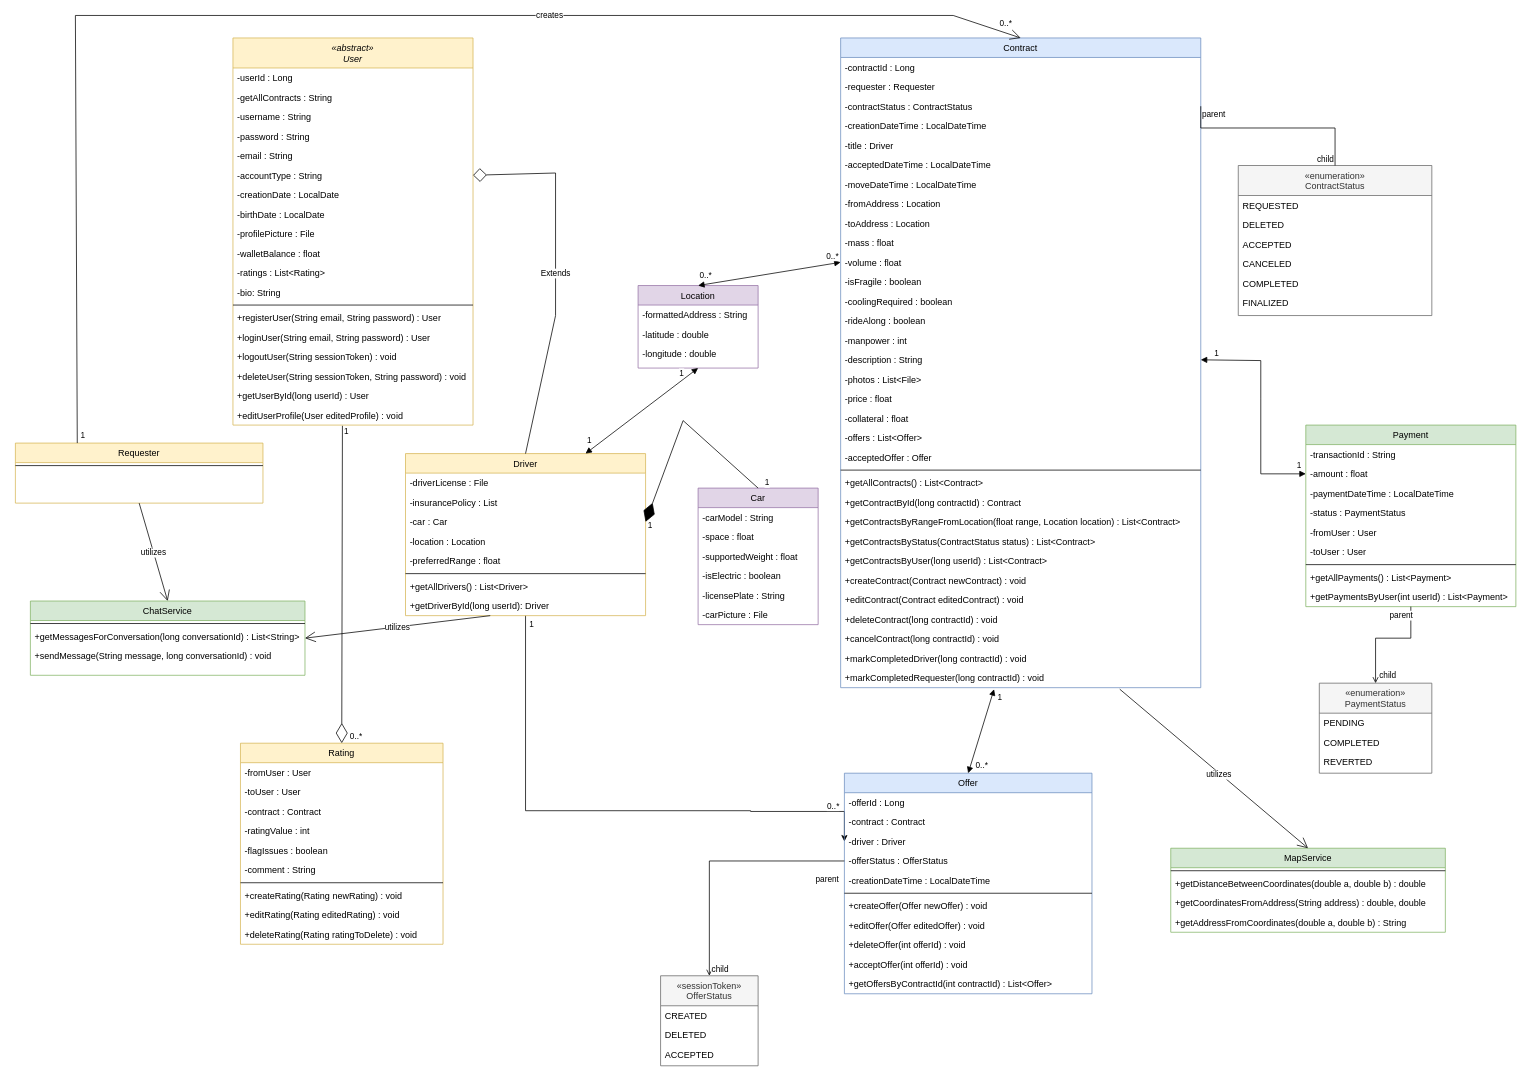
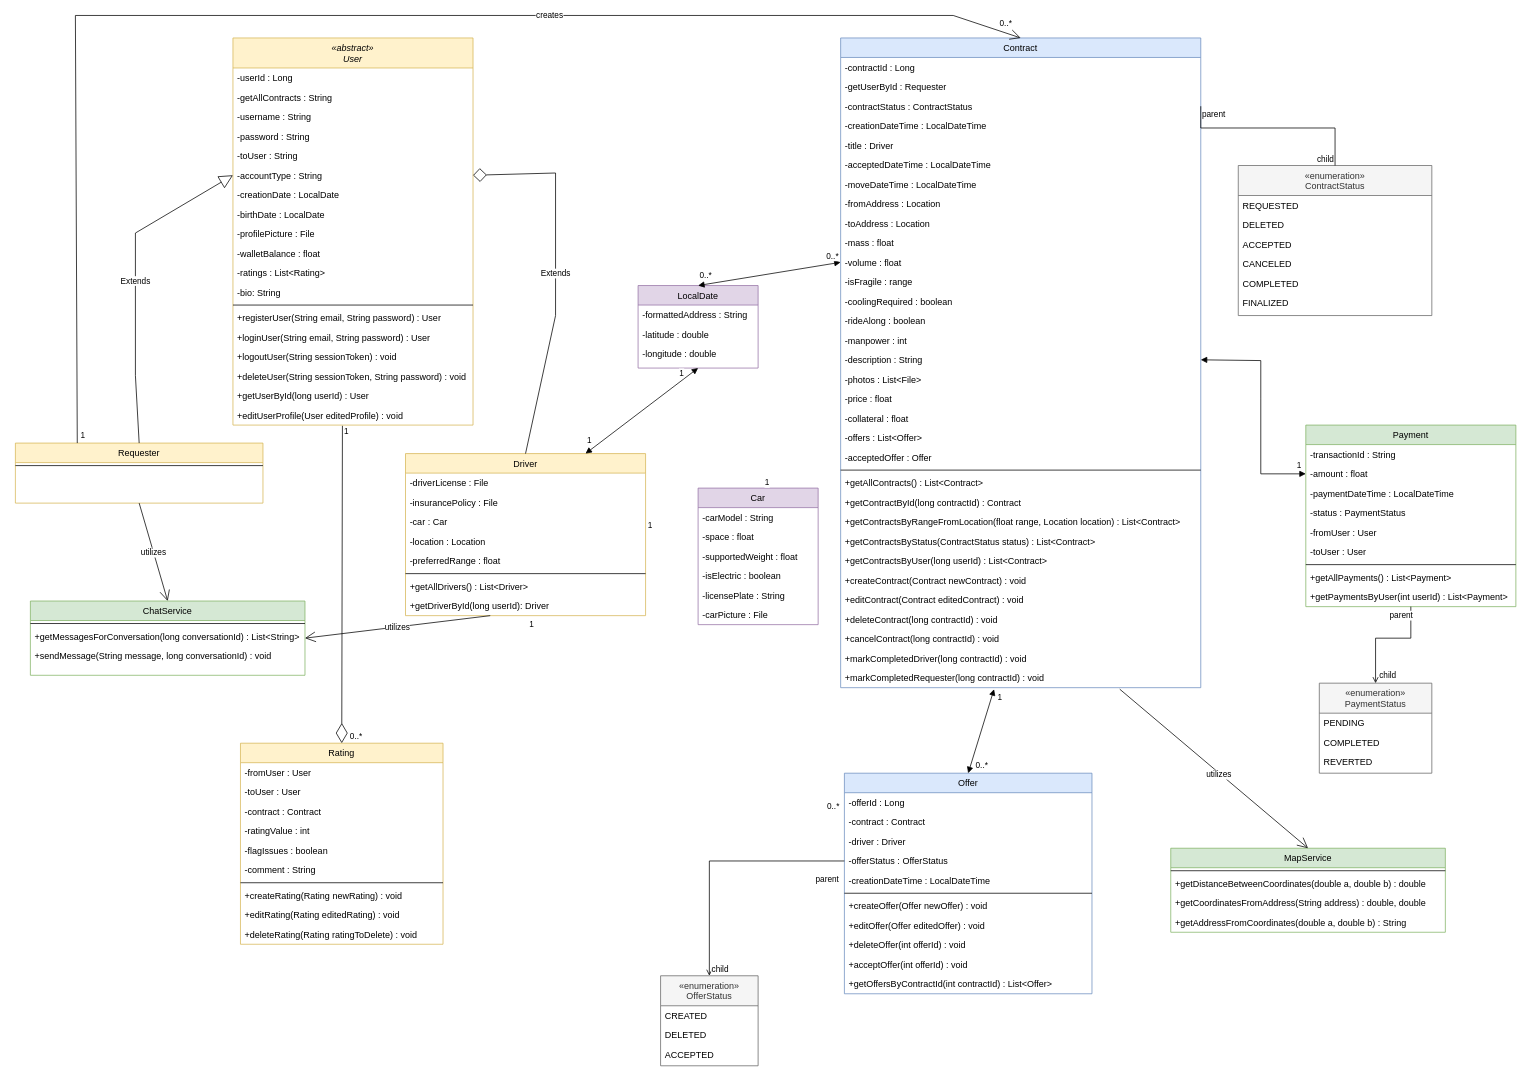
(896, 87) -> (901, 87)
(268, 156) -> (273, 156)
(887, 282) -> (883, 282)
none -> (135, 288)
(698, 296) -> (698, 296)
(687, 424) -> none
(459, 503) -> (458, 503)
(587, 810) -> none
(709, 986) -> (709, 986)
